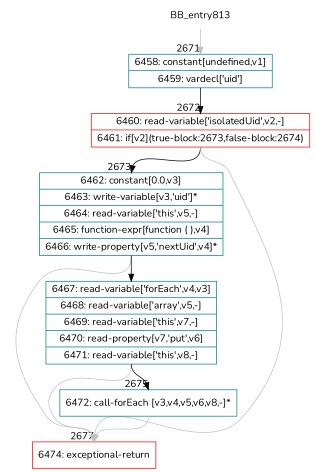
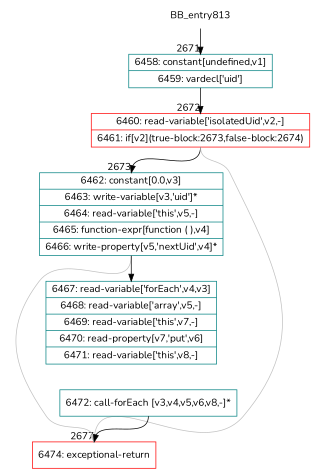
(201, 38) -> (201, 38)
(137, 375) -> none
(60, 384) -> none
(125, 429) -> (125, 429)
